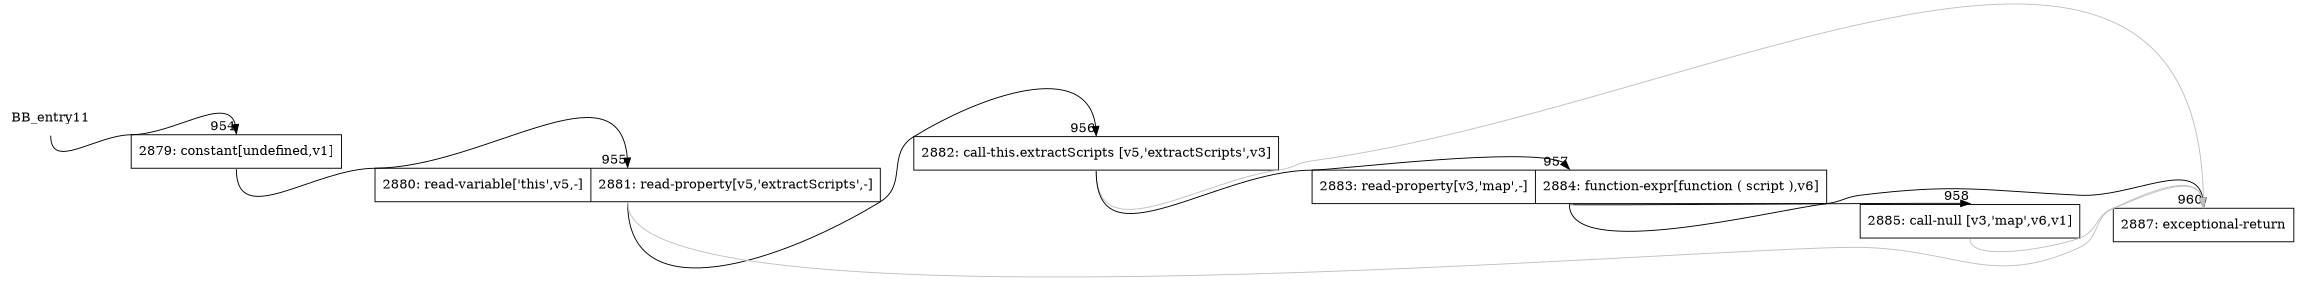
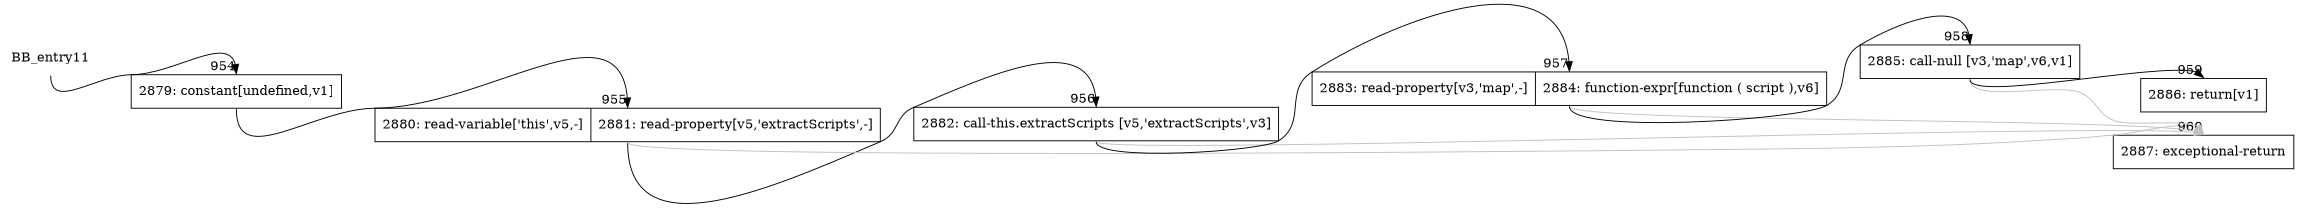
none -> (2204, 95)
(1884, 193) -> (1882, 120)
